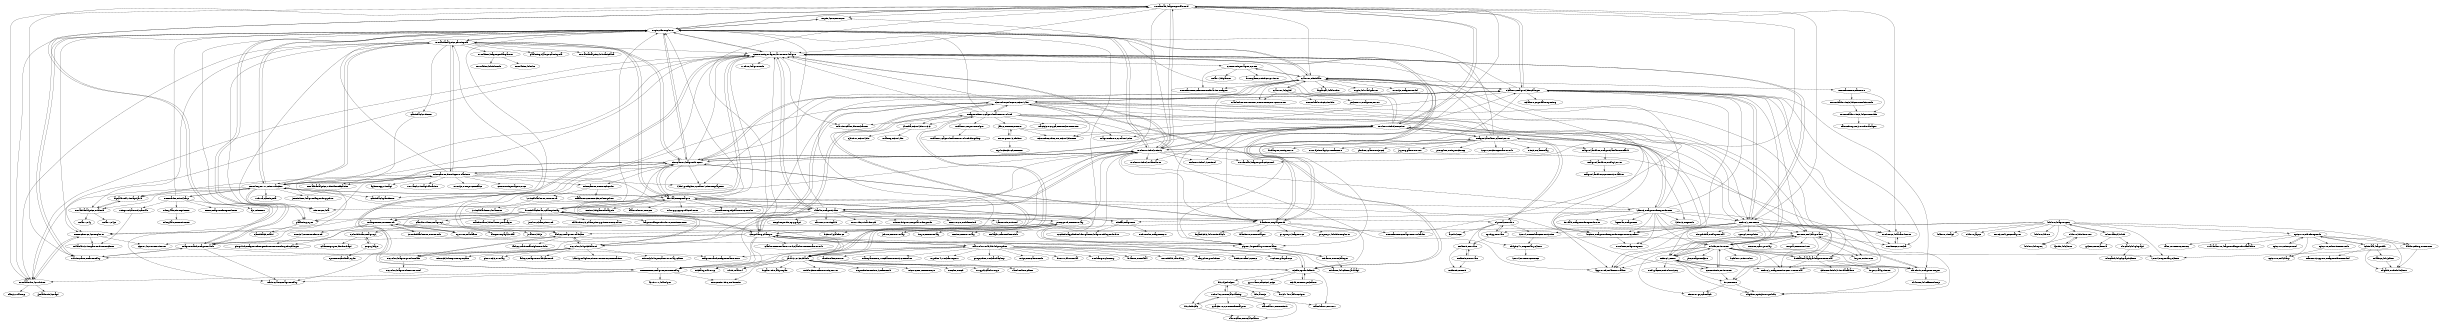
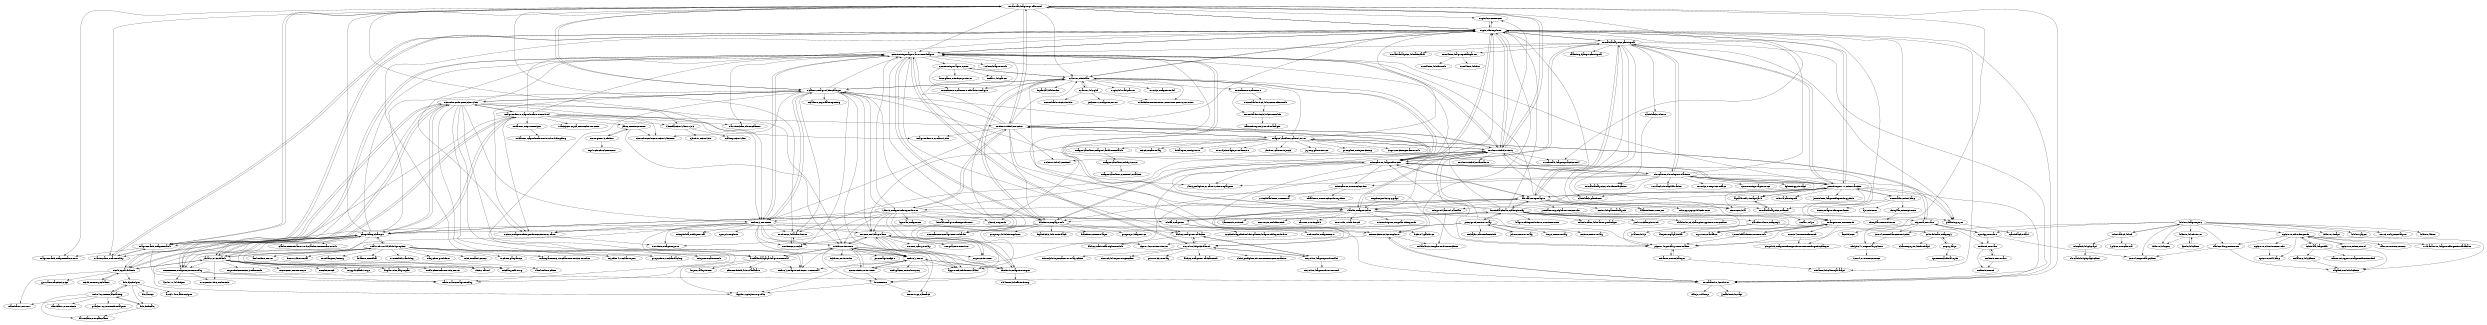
(1226, 139) -> none
(487, 210) -> none
(808, 216) -> (1373, 204)
(84, 222) -> none
